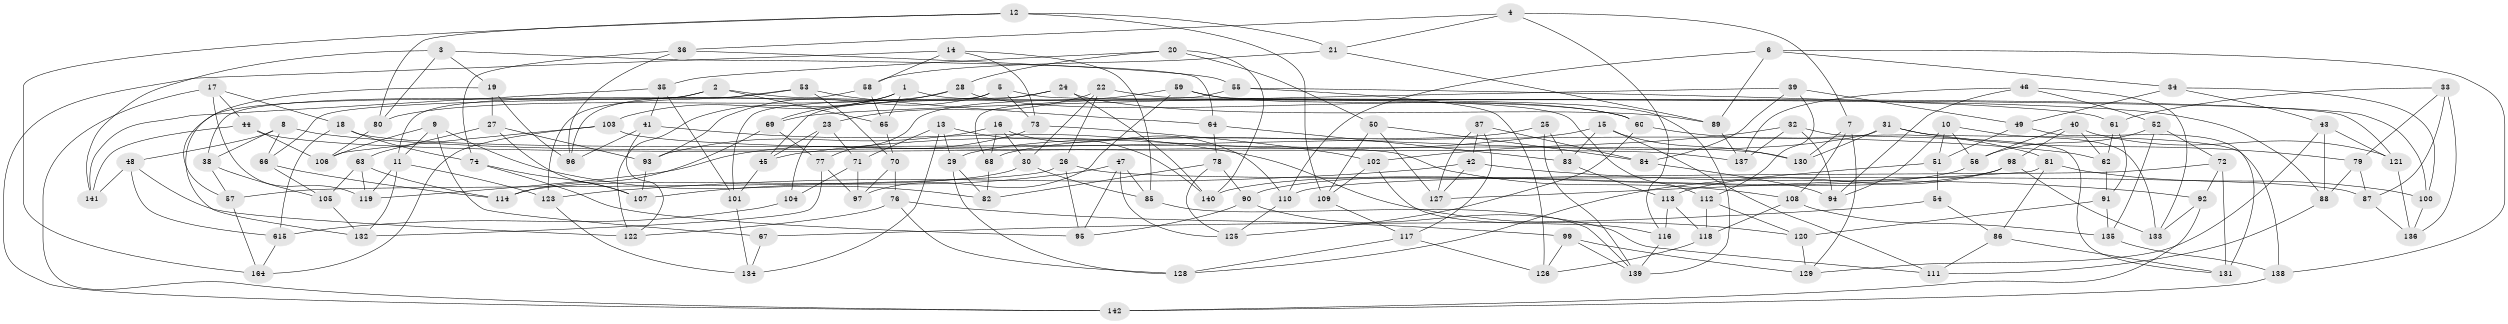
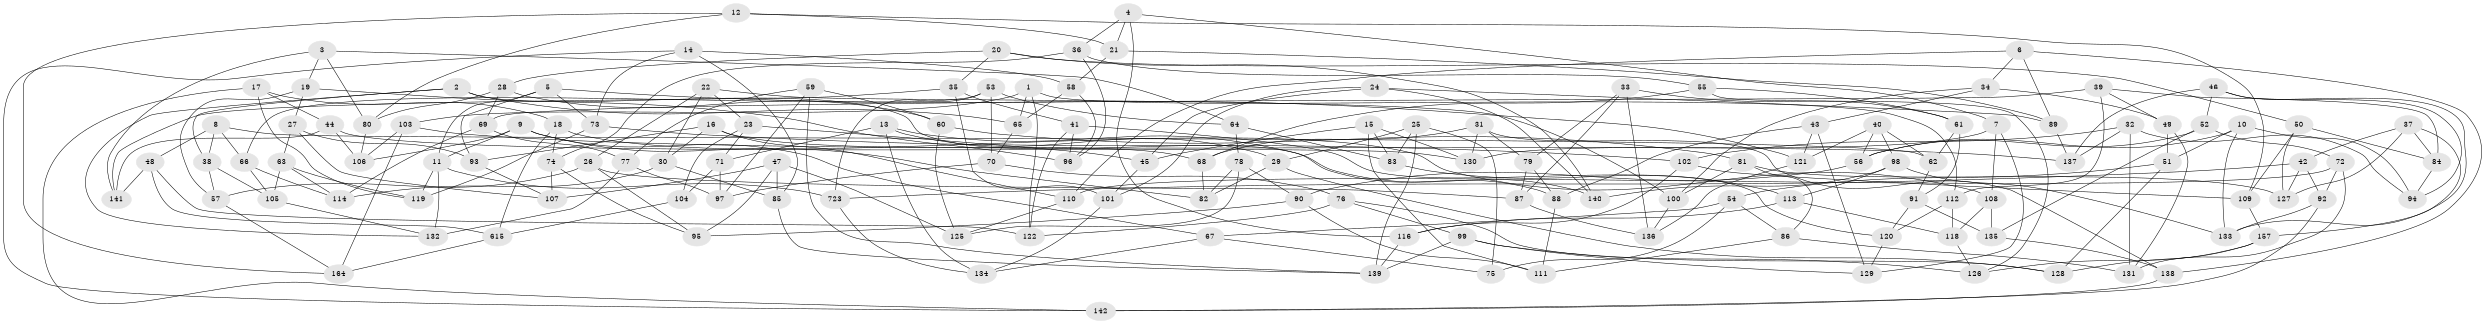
(549, 199) -> (835, 199)
(1407, 237) -> (2264, 237)
none -> (1491, 274)
